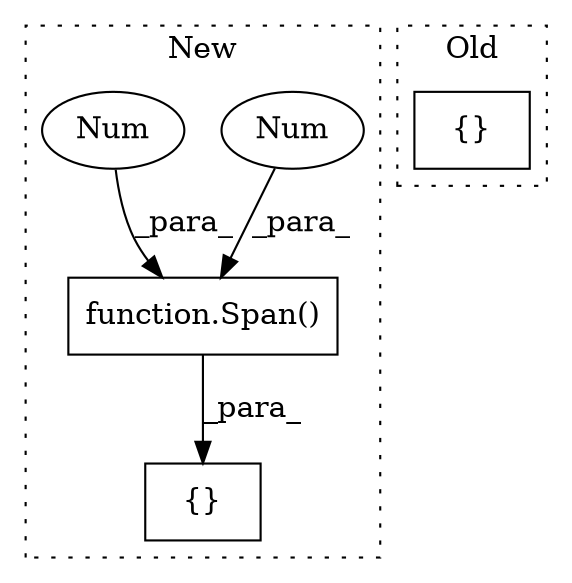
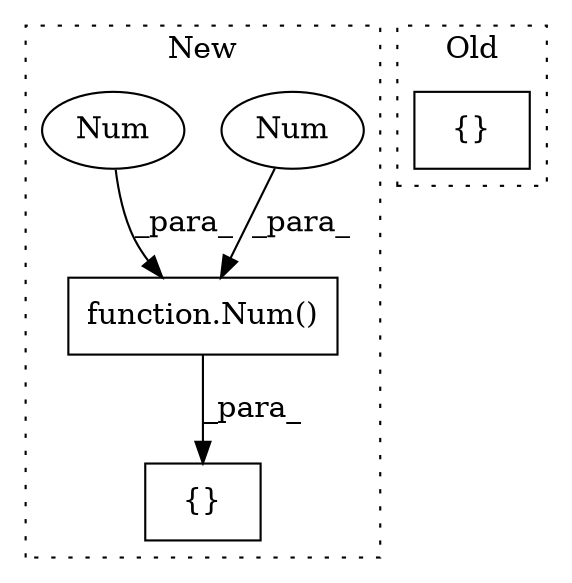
(203, 316) -> (203, 316)
